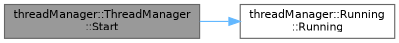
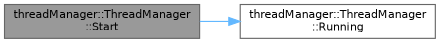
(317, 21) -> (338, 21)
